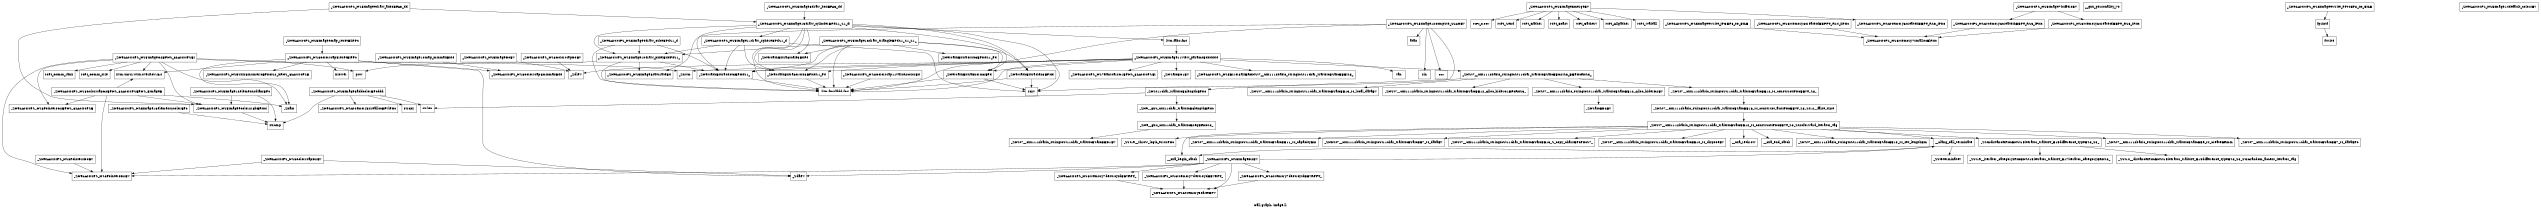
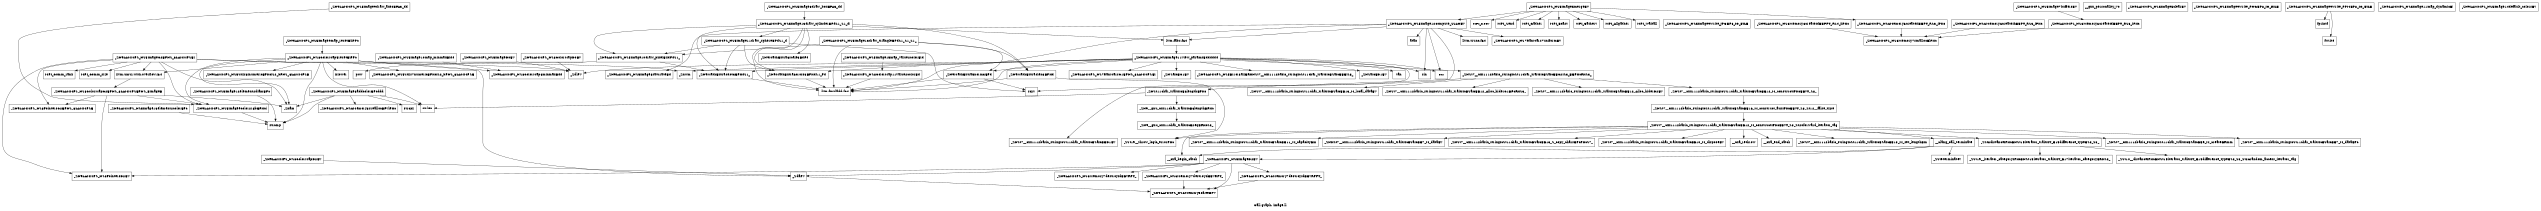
none -> (2157, 7)
none -> (2237, 7)
none -> (2417, 7)
(582, 15) -> none
none -> (1494, 15)
(2023, 15) -> none
(2326, 31) -> (2332, 23)
none -> (1289, 33)
(1806, 33) -> (1901, 31)
(976, 35) -> none
(943, 38) -> none
(639, 41) -> none
none -> (1474, 41)
none -> (1528, 41)
(824, 50) -> none
(829, 55) -> none
none -> (883, 58)
(969, 58) -> none
none -> (1318, 61)
none -> (1332, 61)
(305, 64) -> (382, 63)
(639, 65) -> none
(796, 66) -> none
none -> (423, 75)
none -> (1374, 75)
(1031, 82) -> (1179, 82)
(124, 84) -> (123, 83)
none -> (367, 85)
(695, 88) -> none
none -> (305, 94)
(231, 99) -> (226, 63)
none -> (316, 101)
(1599, 109) -> none
(1121, 134) -> (1409, 75)
(1596, 158) -> (1598, 158)
(65, 159) -> none
(198, 168) -> none
(1139, 185) -> (977, 184)
